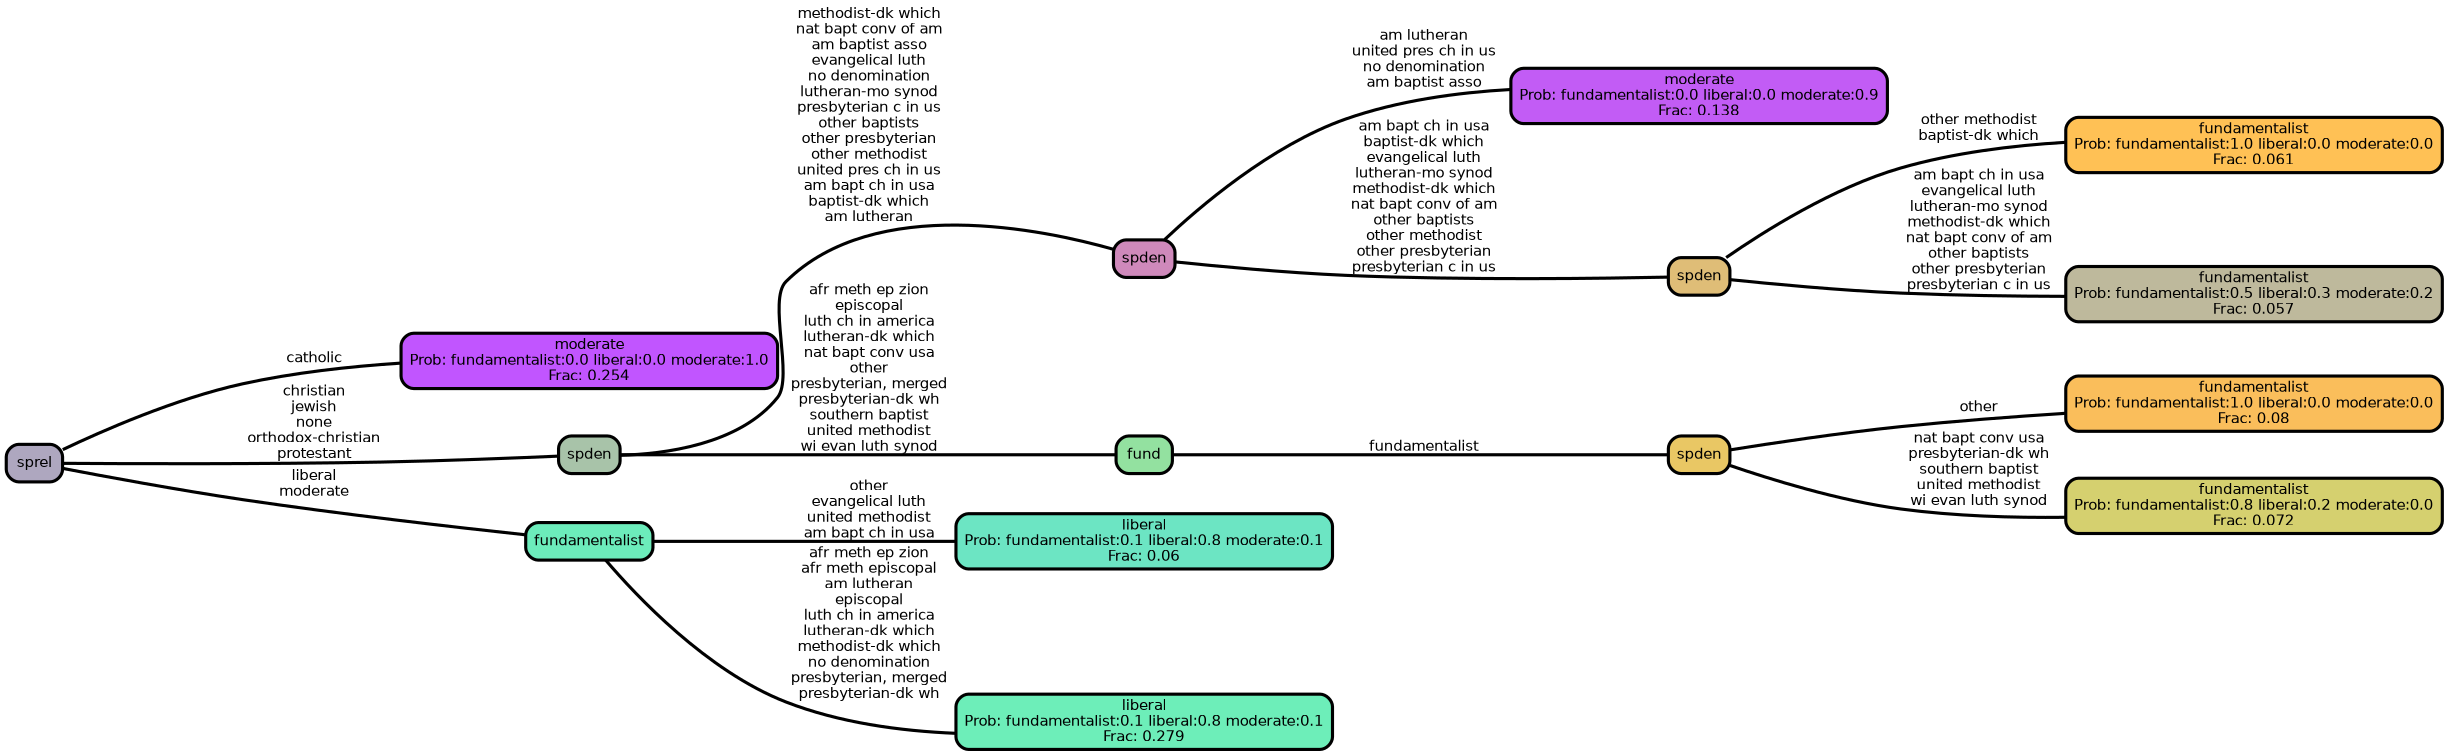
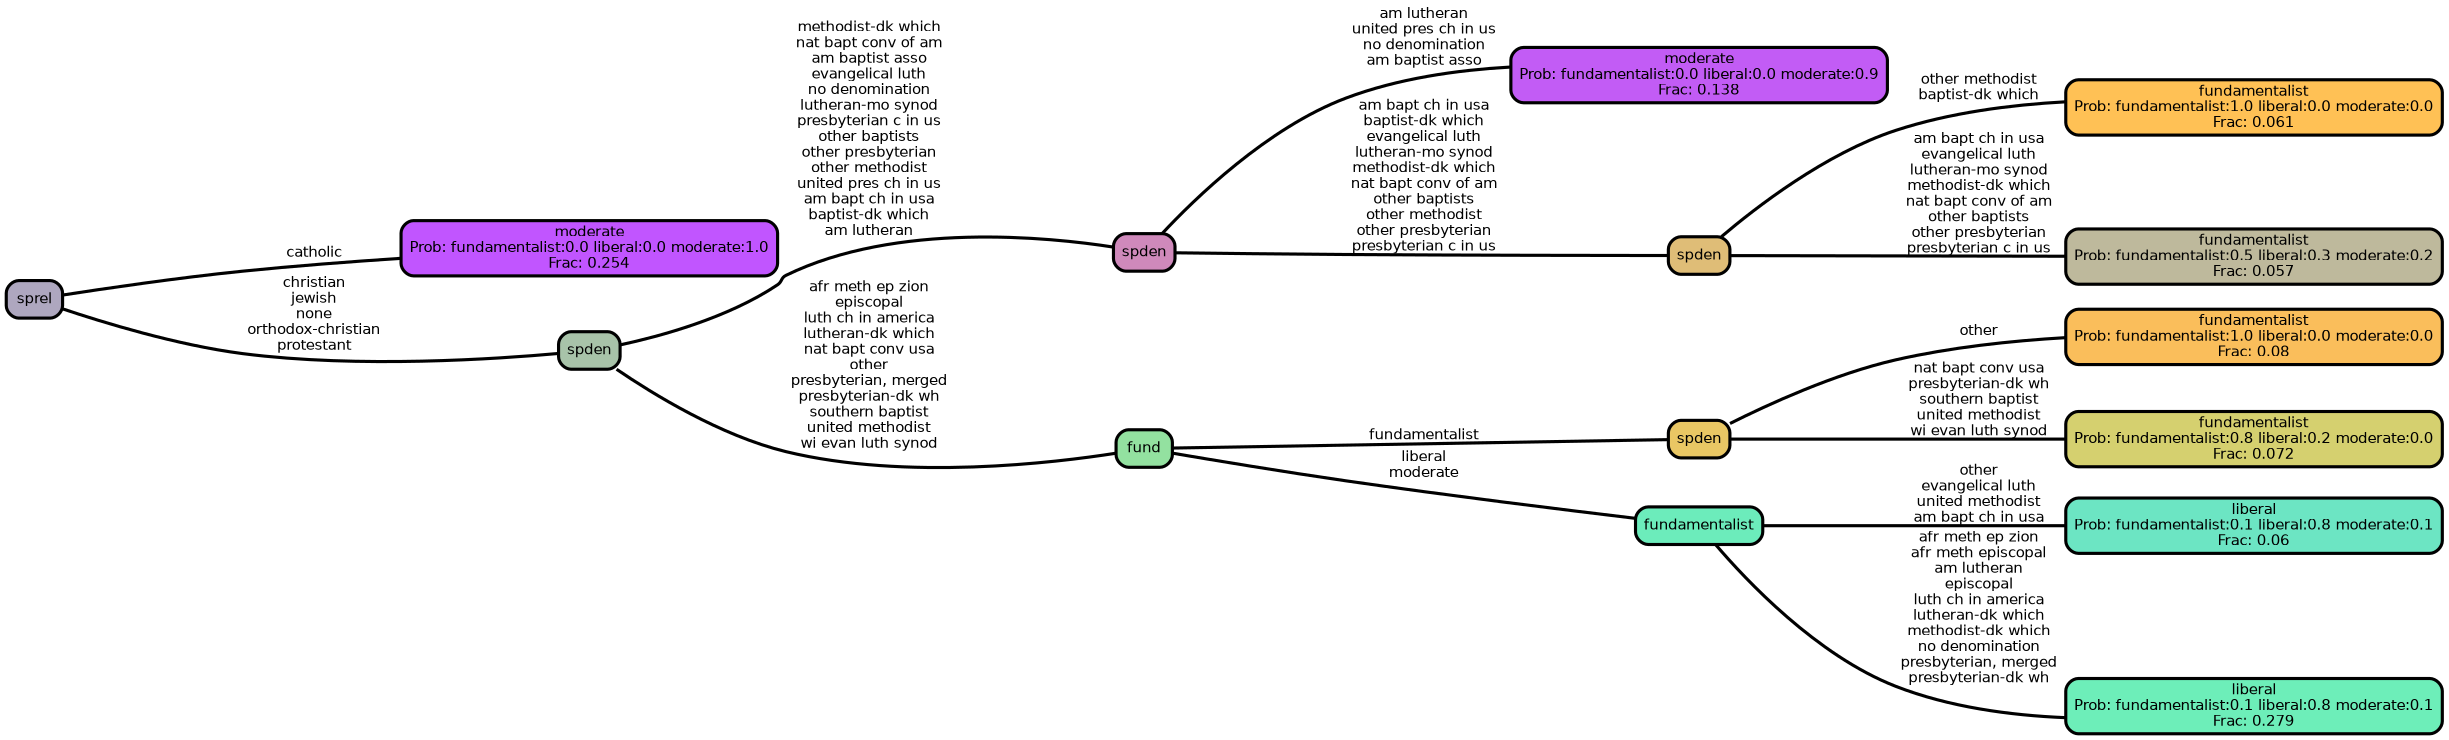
(294, 507) -> (1404, 489)
